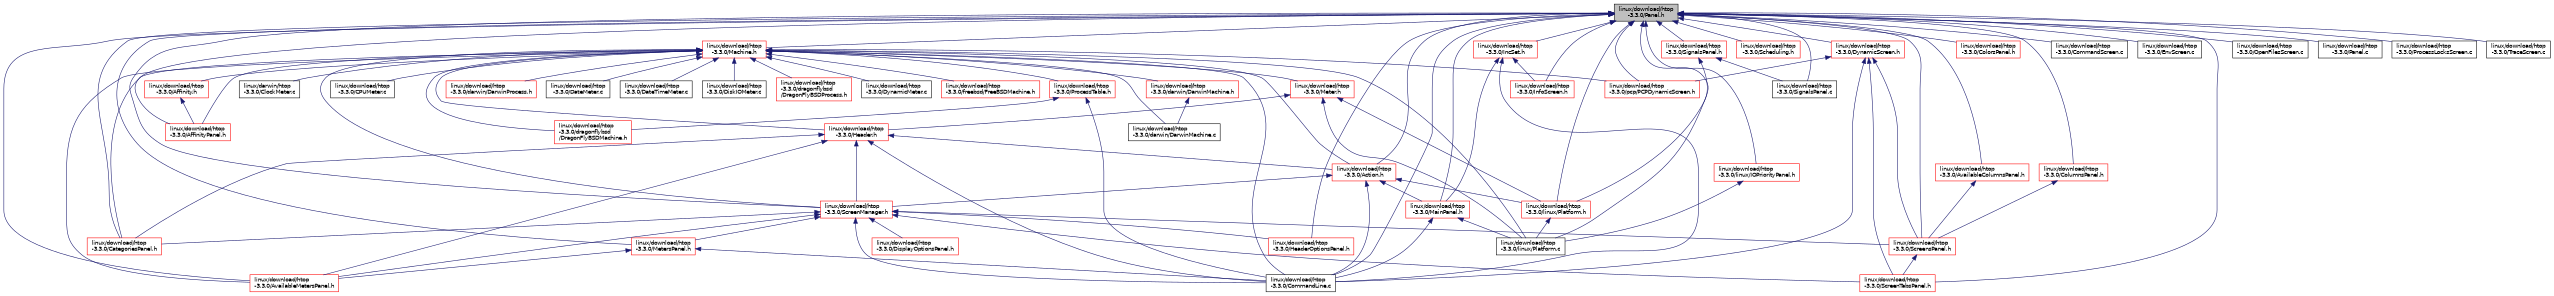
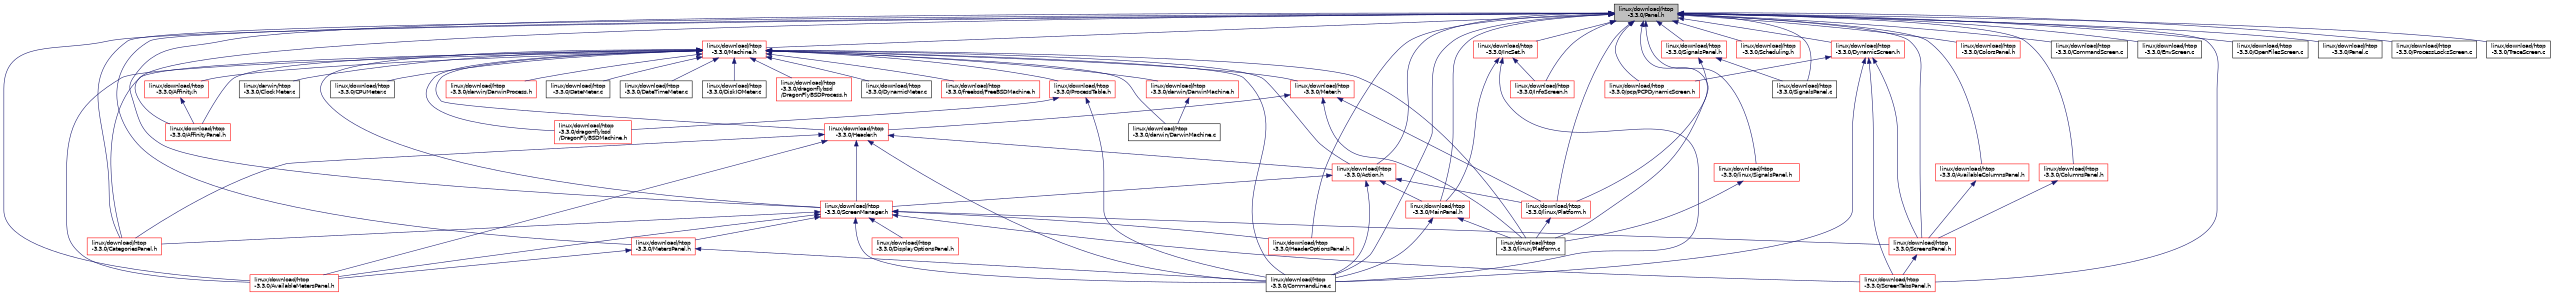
(1190, 55) -> none
(1757, 172) -> (1757, 172)
